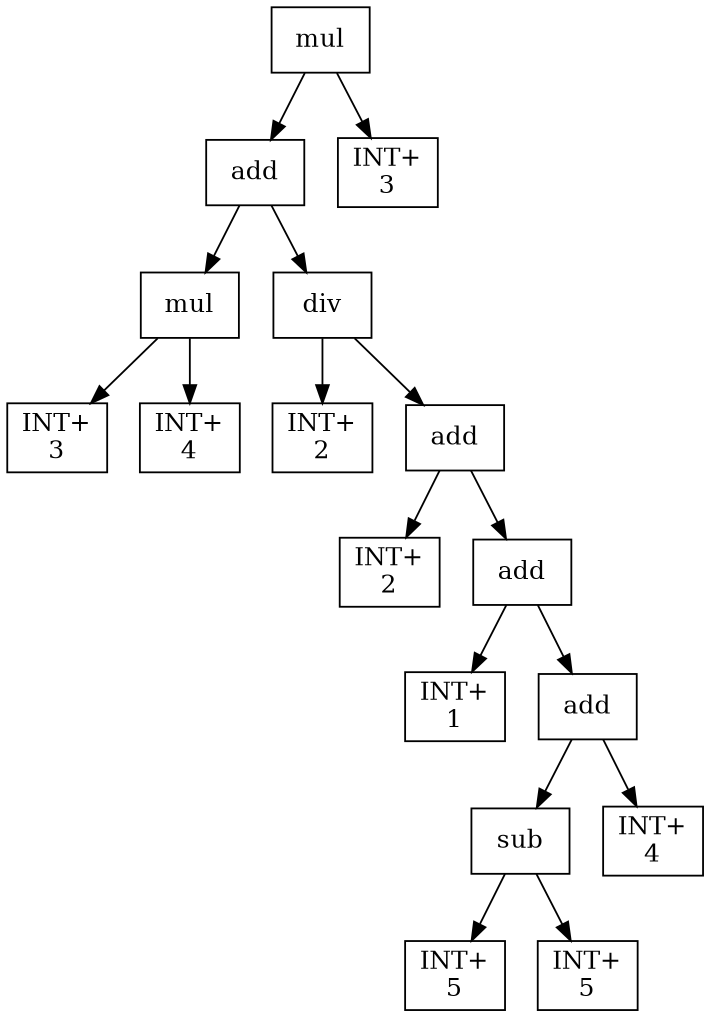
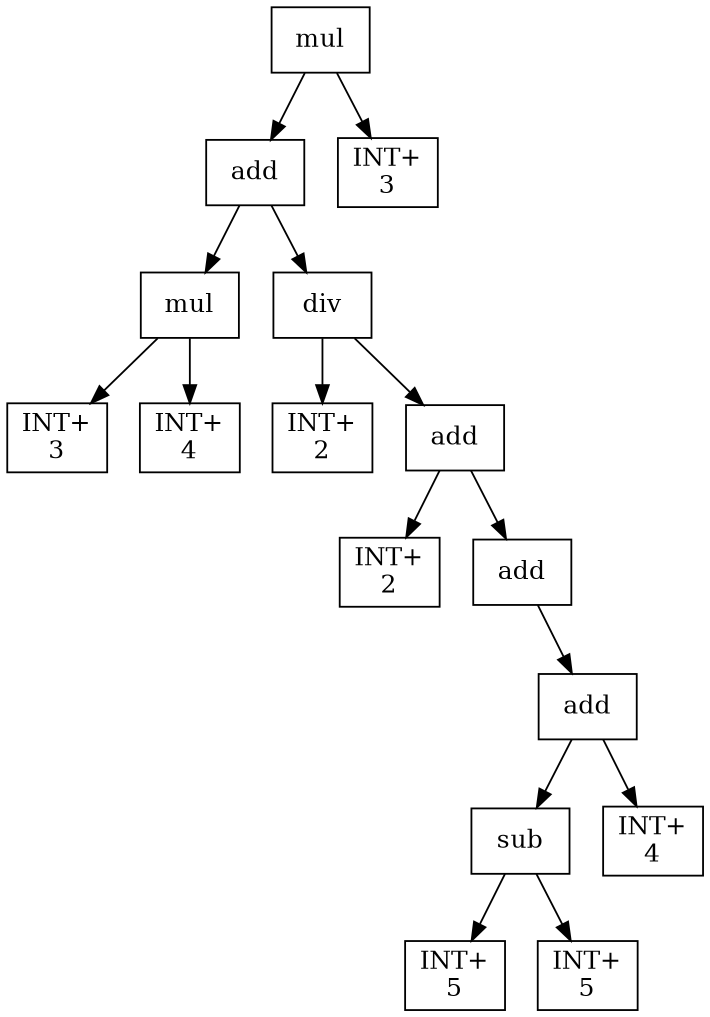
(455, 707) -> none
